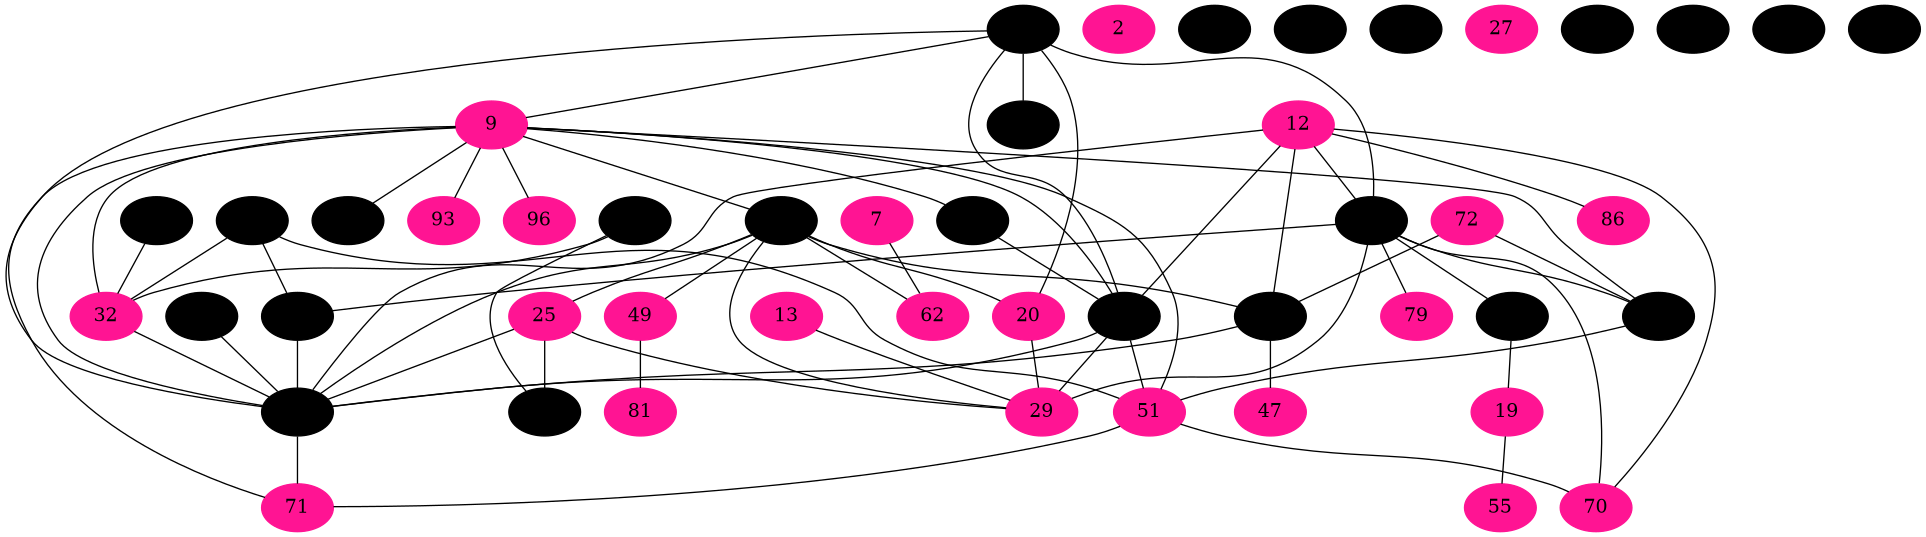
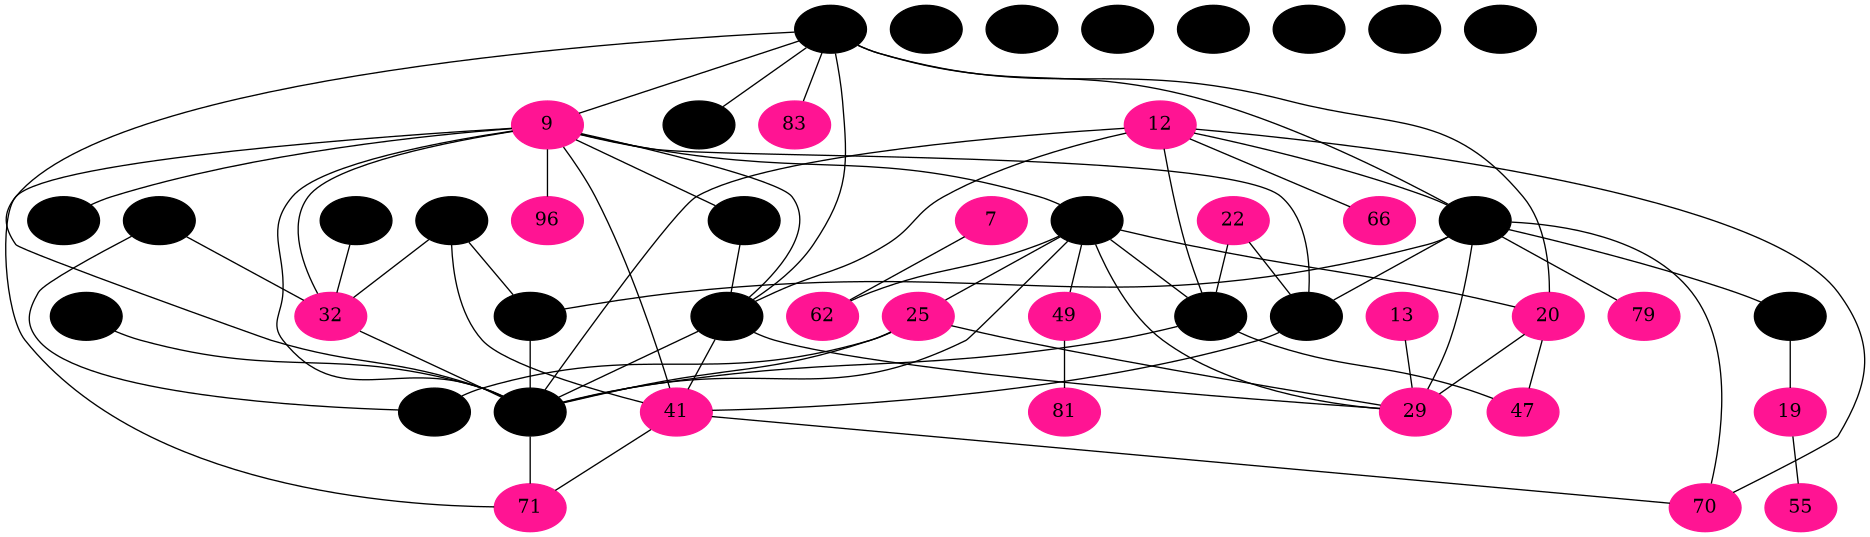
(1119, 29) -> none
(1502, 29) -> none
none -> (795, 125)
(444, 221) -> none
(1467, 221) -> (1233, 221)
(1613, 221) -> (1380, 221)
none -> (1536, 364)
(1149, 412) -> (676, 412)
